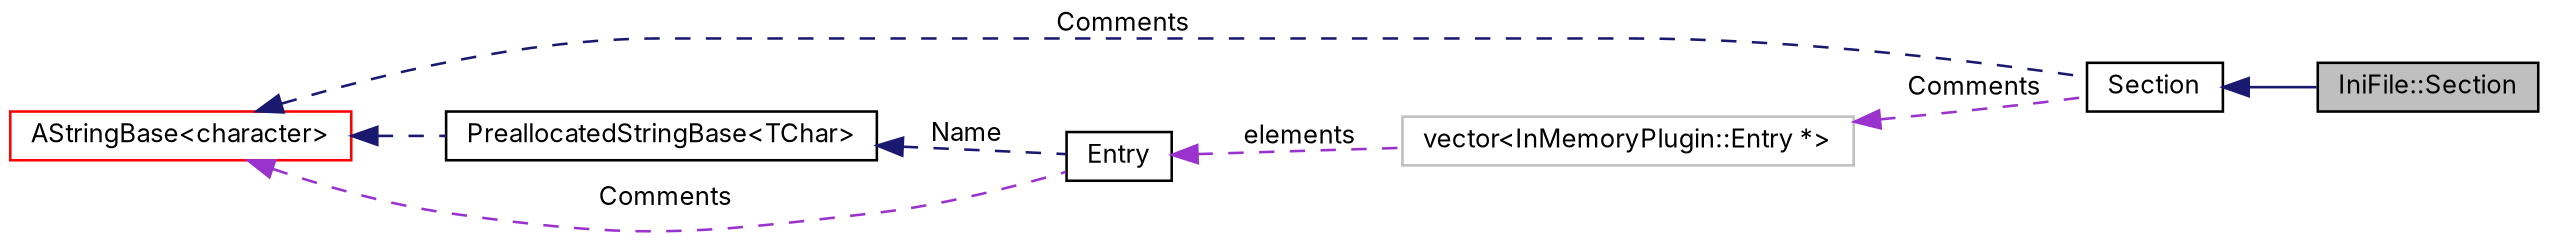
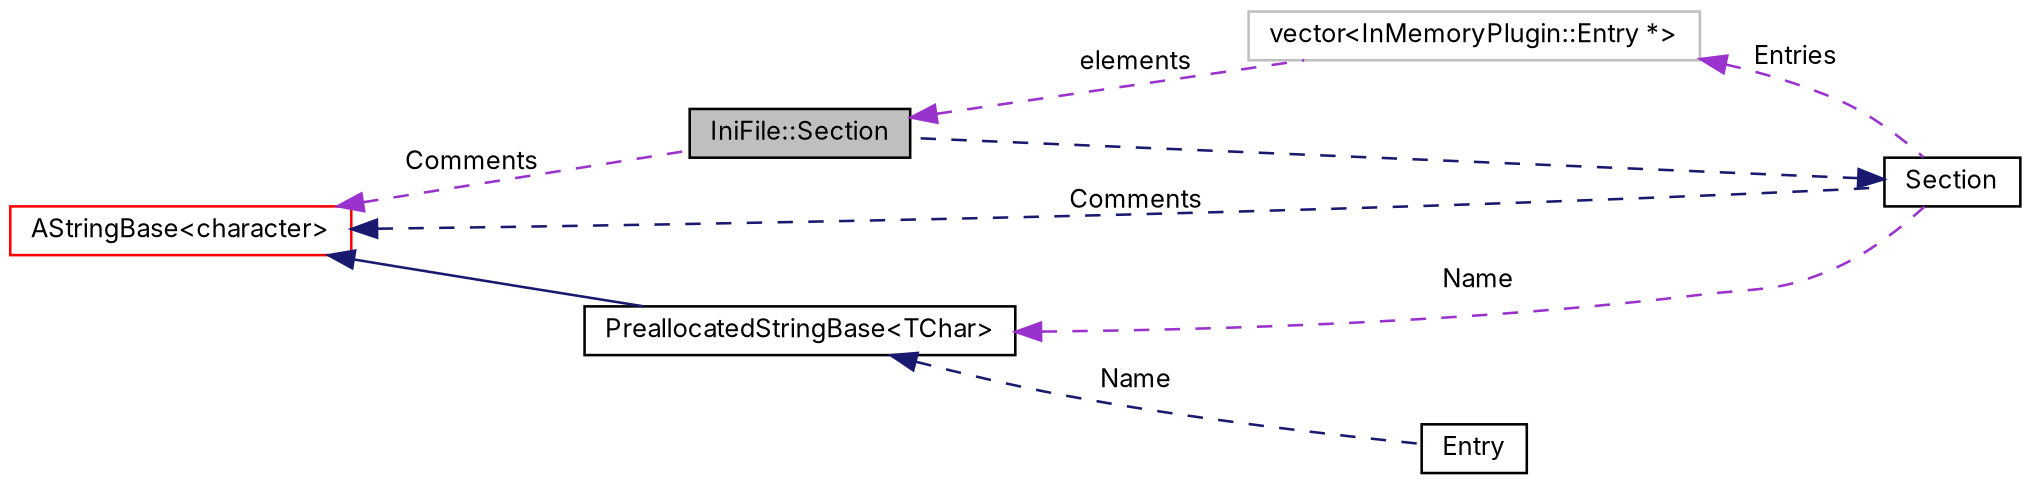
(2283, 87) -> (1384, 158)
(1970, 88) -> (1792, 58)
(412, 136) -> (499, 283)
(1300, 151) -> (1120, 87)
(669, 231) -> (526, 176)
none -> (1495, 314)
